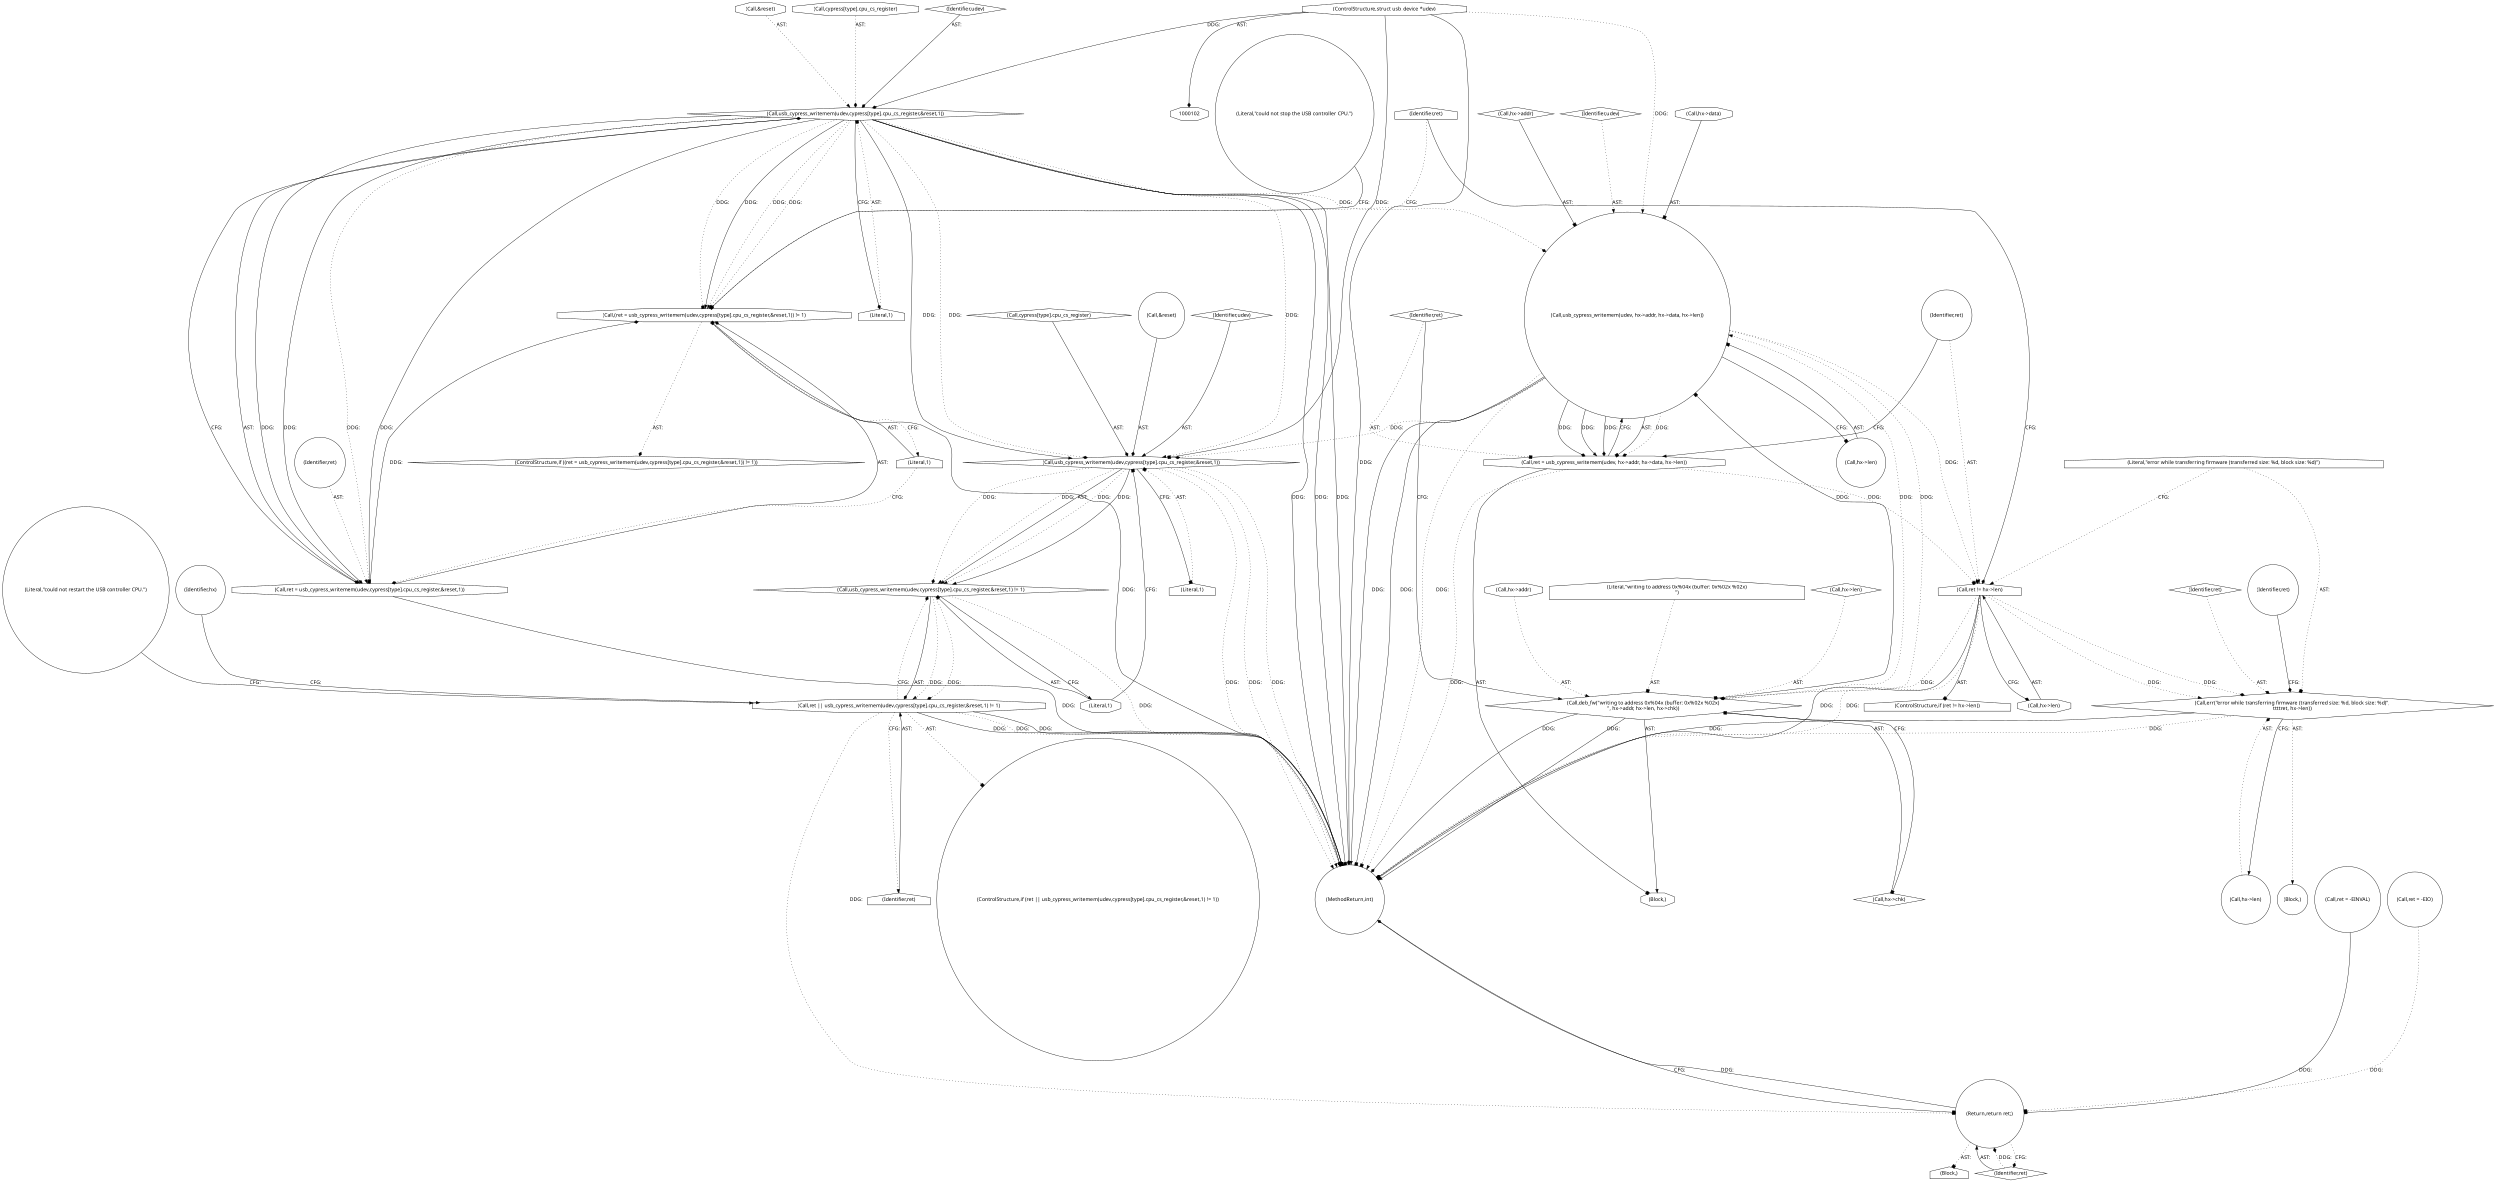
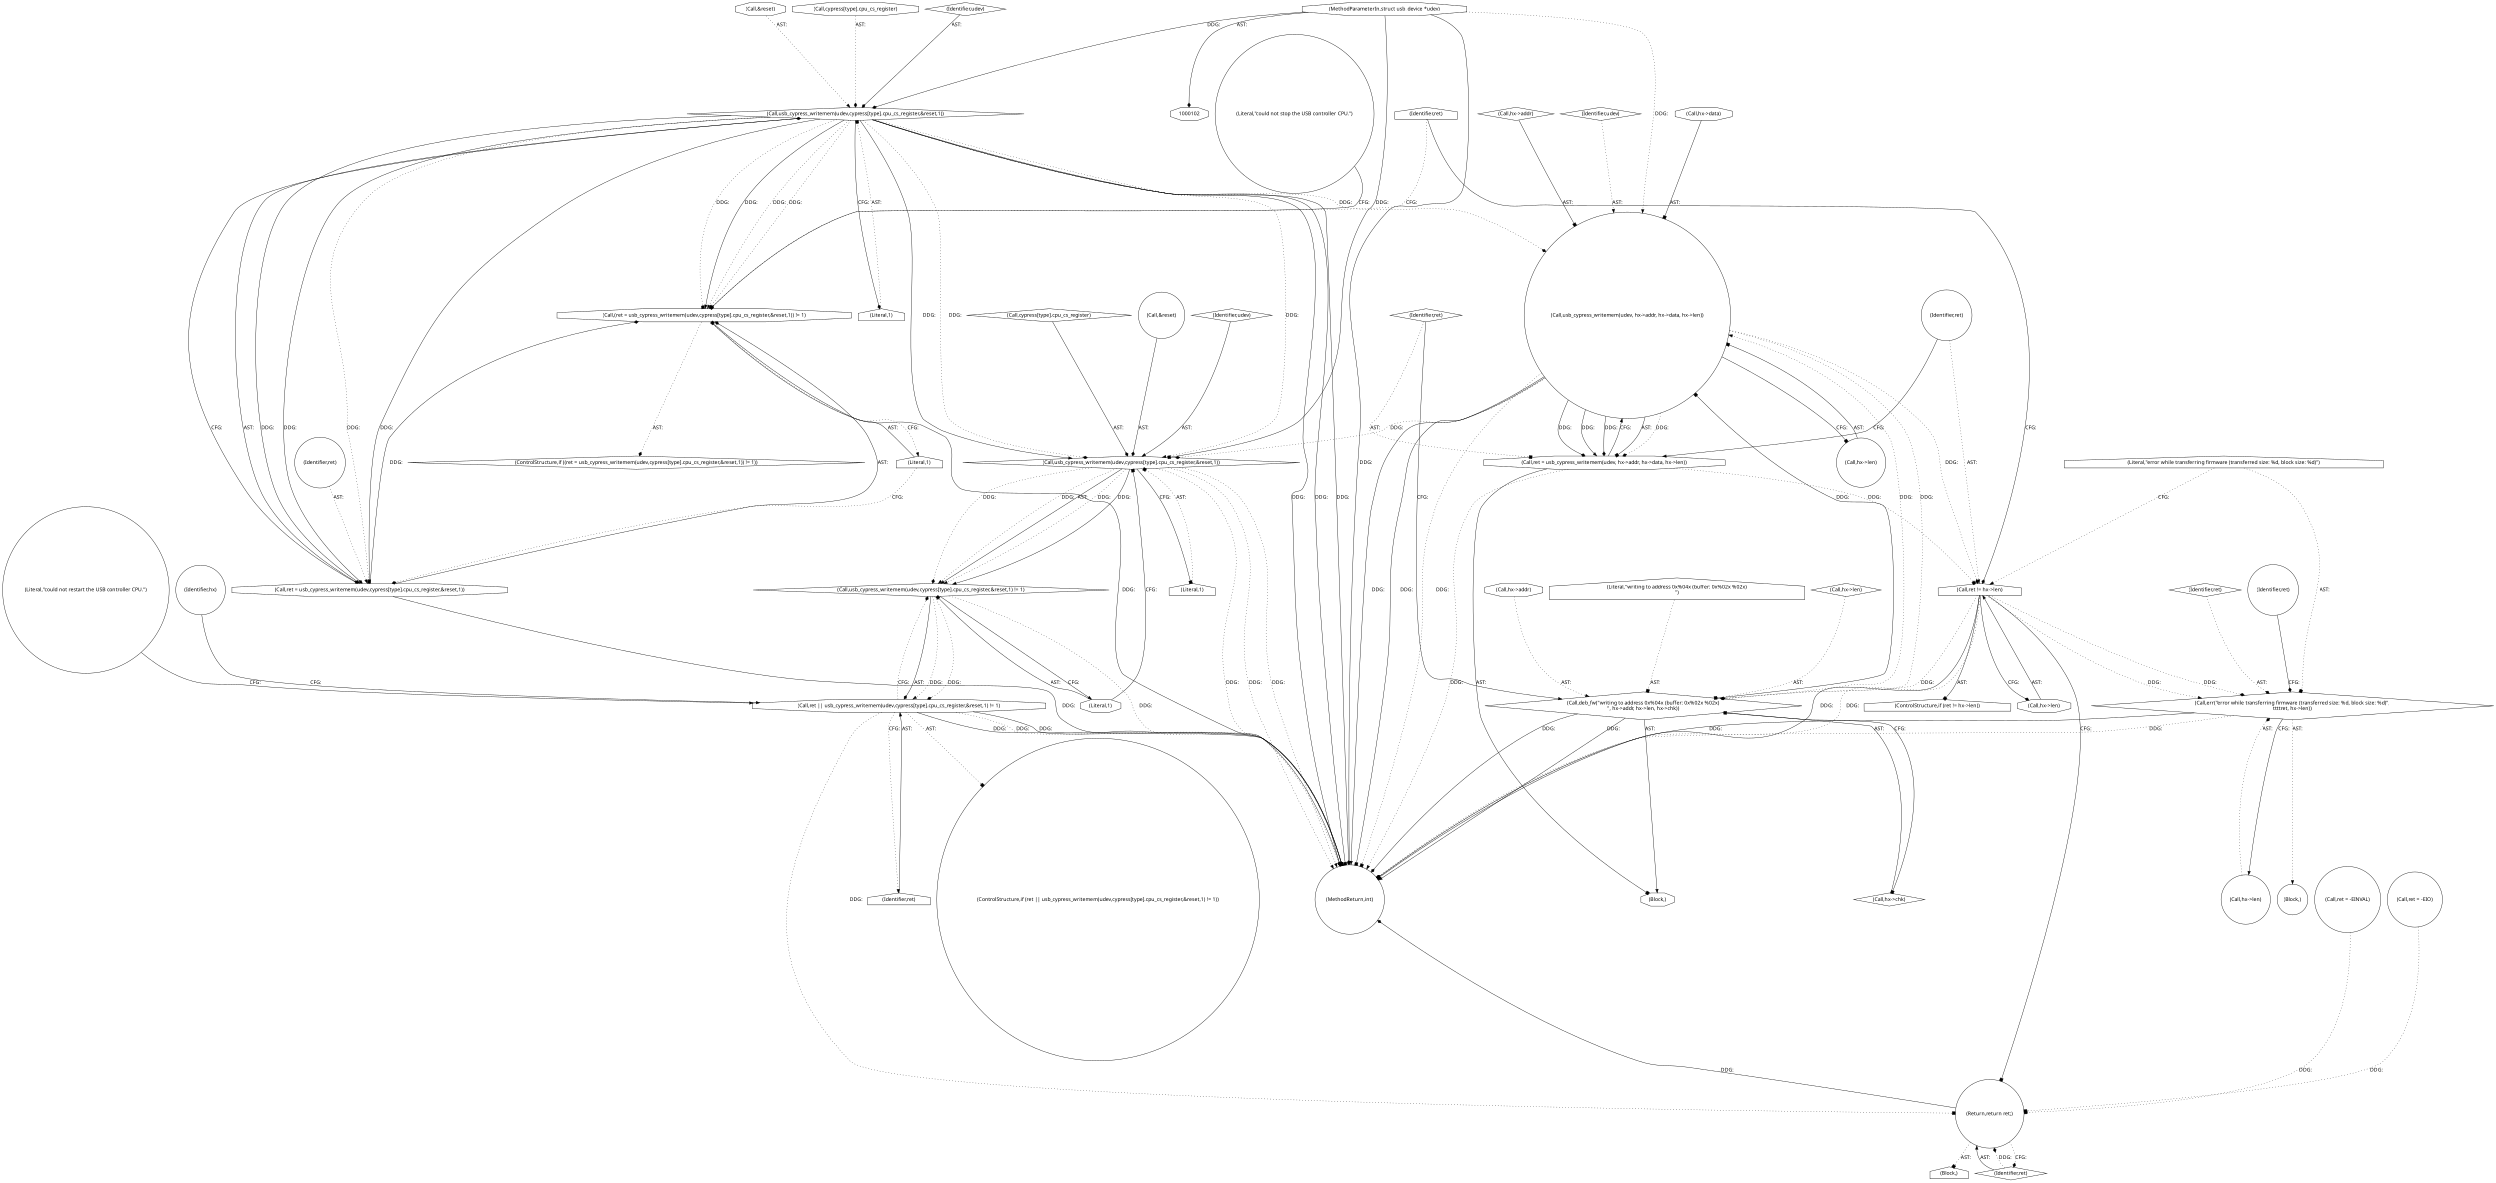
(1384, 9) -> (1384, 9)
(1663, 1069) -> (2071, 823)
(2241, 1089) -> (2241, 1089)
